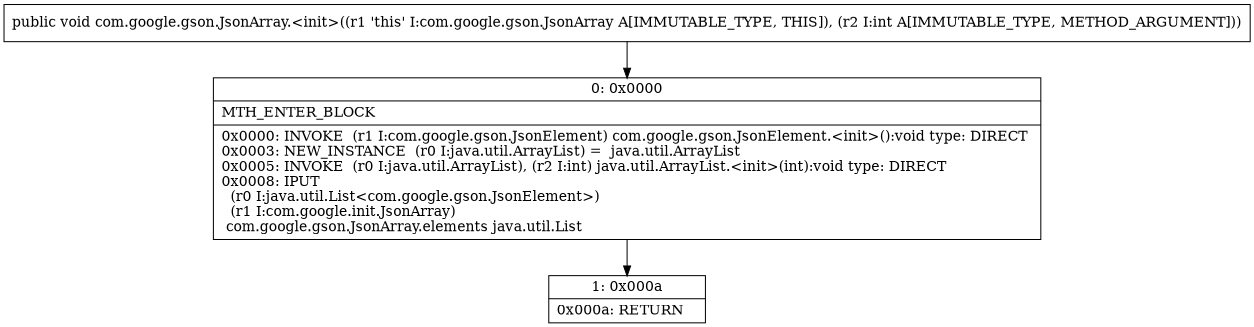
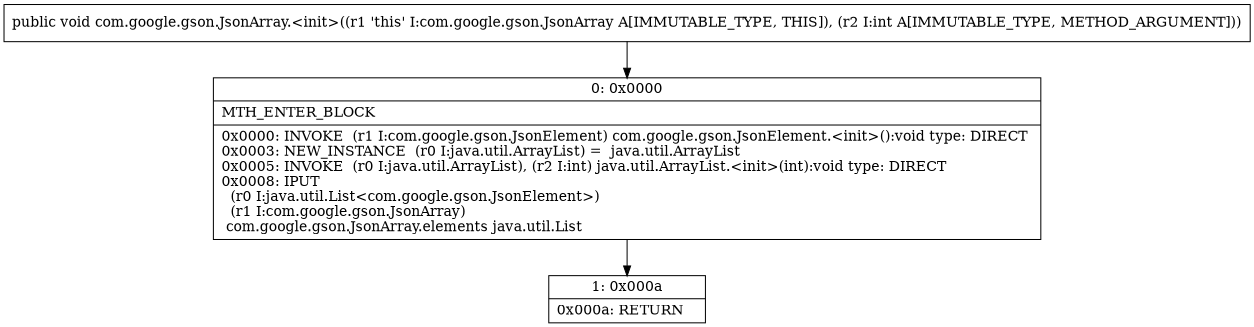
(339, 212) -> (344, 212)
